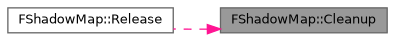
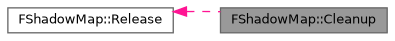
(190, 29) -> (204, 11)
